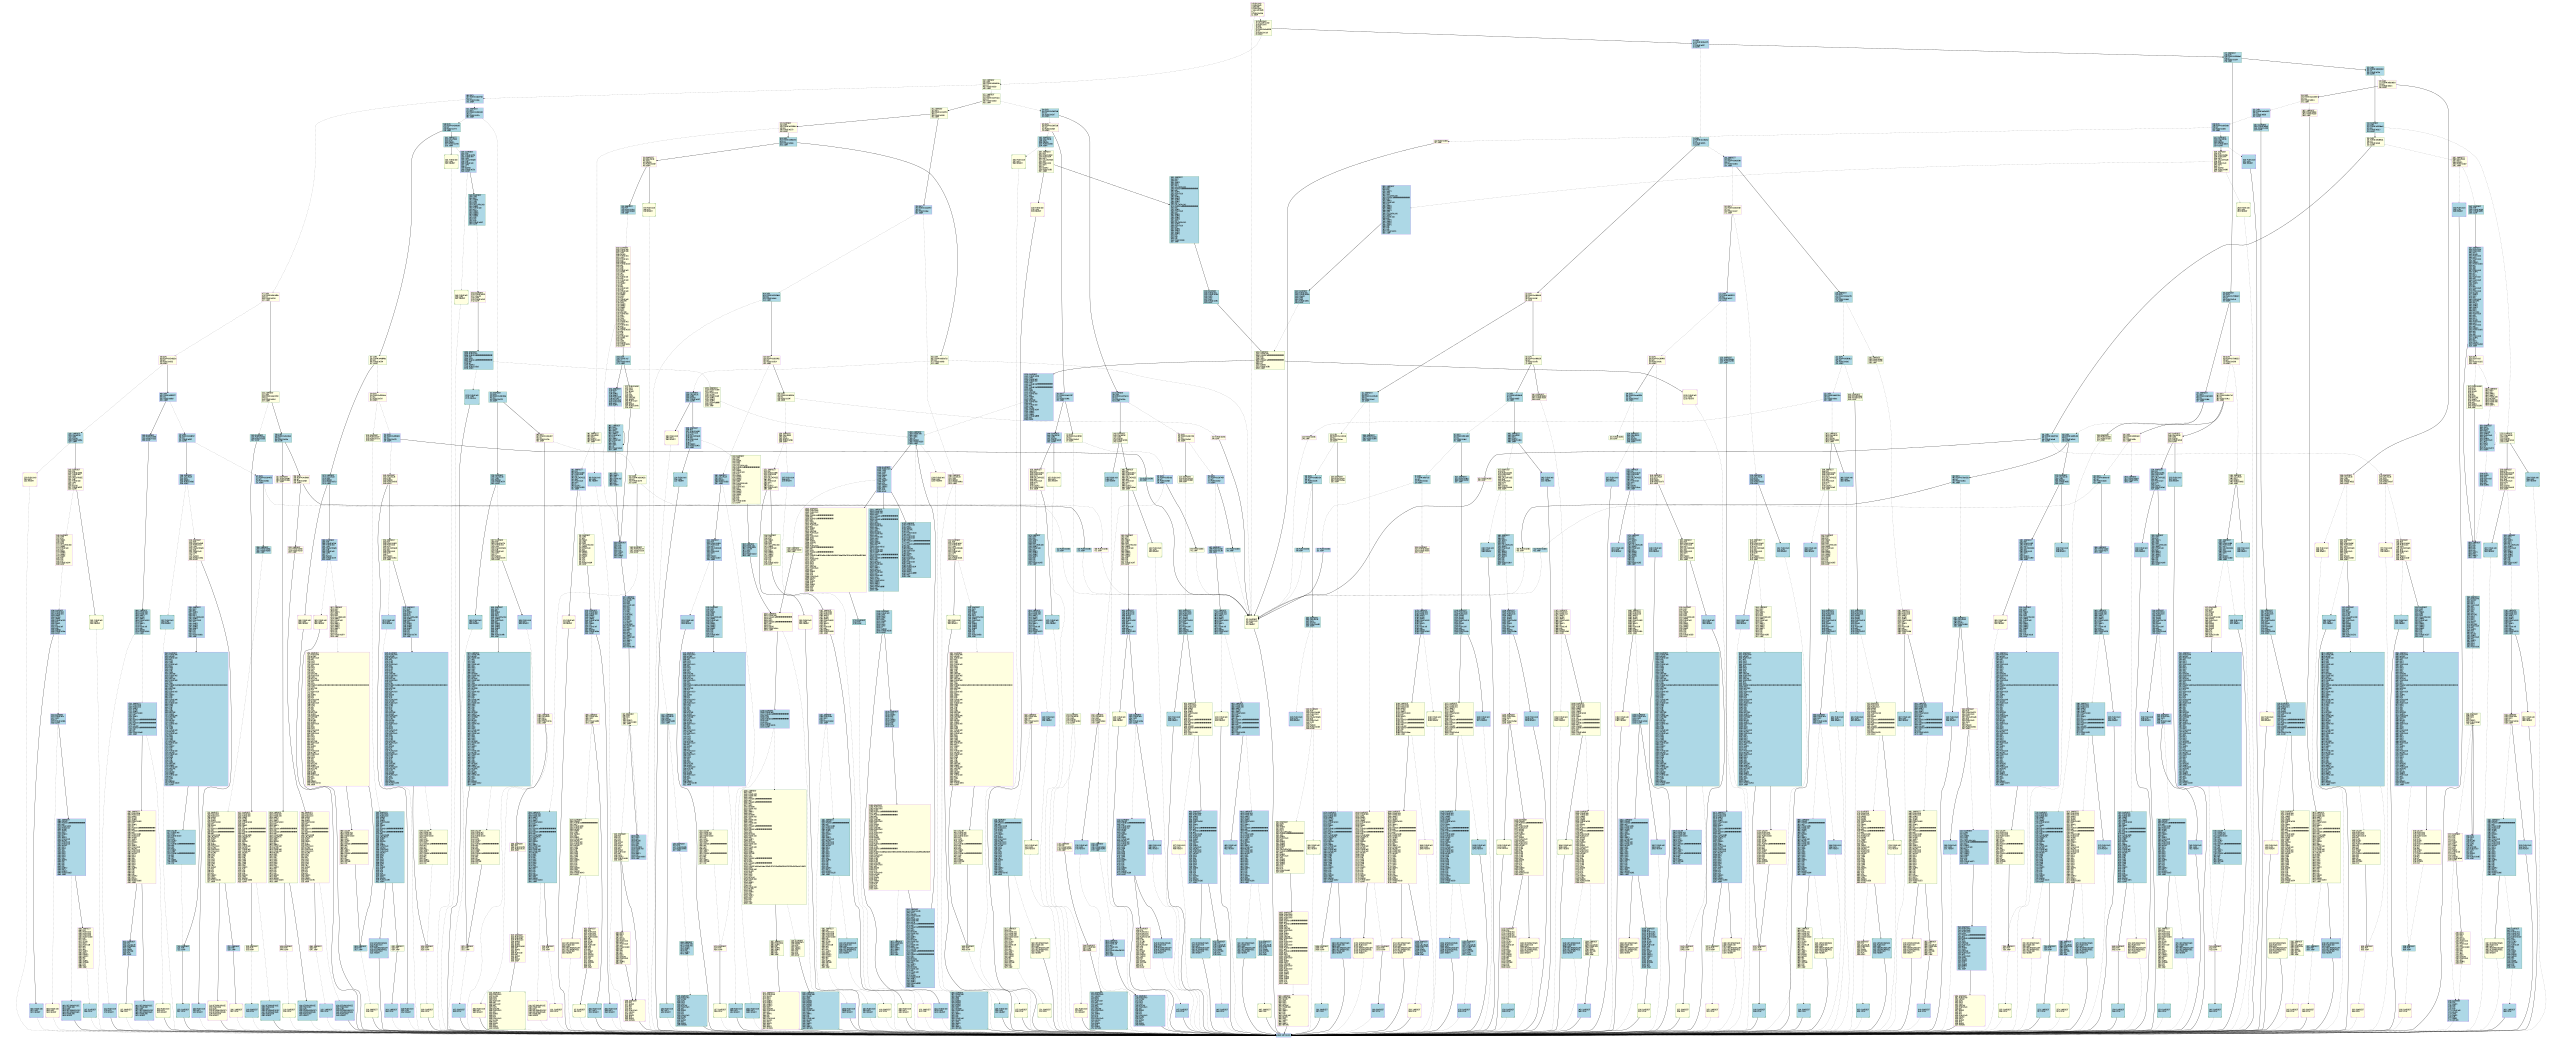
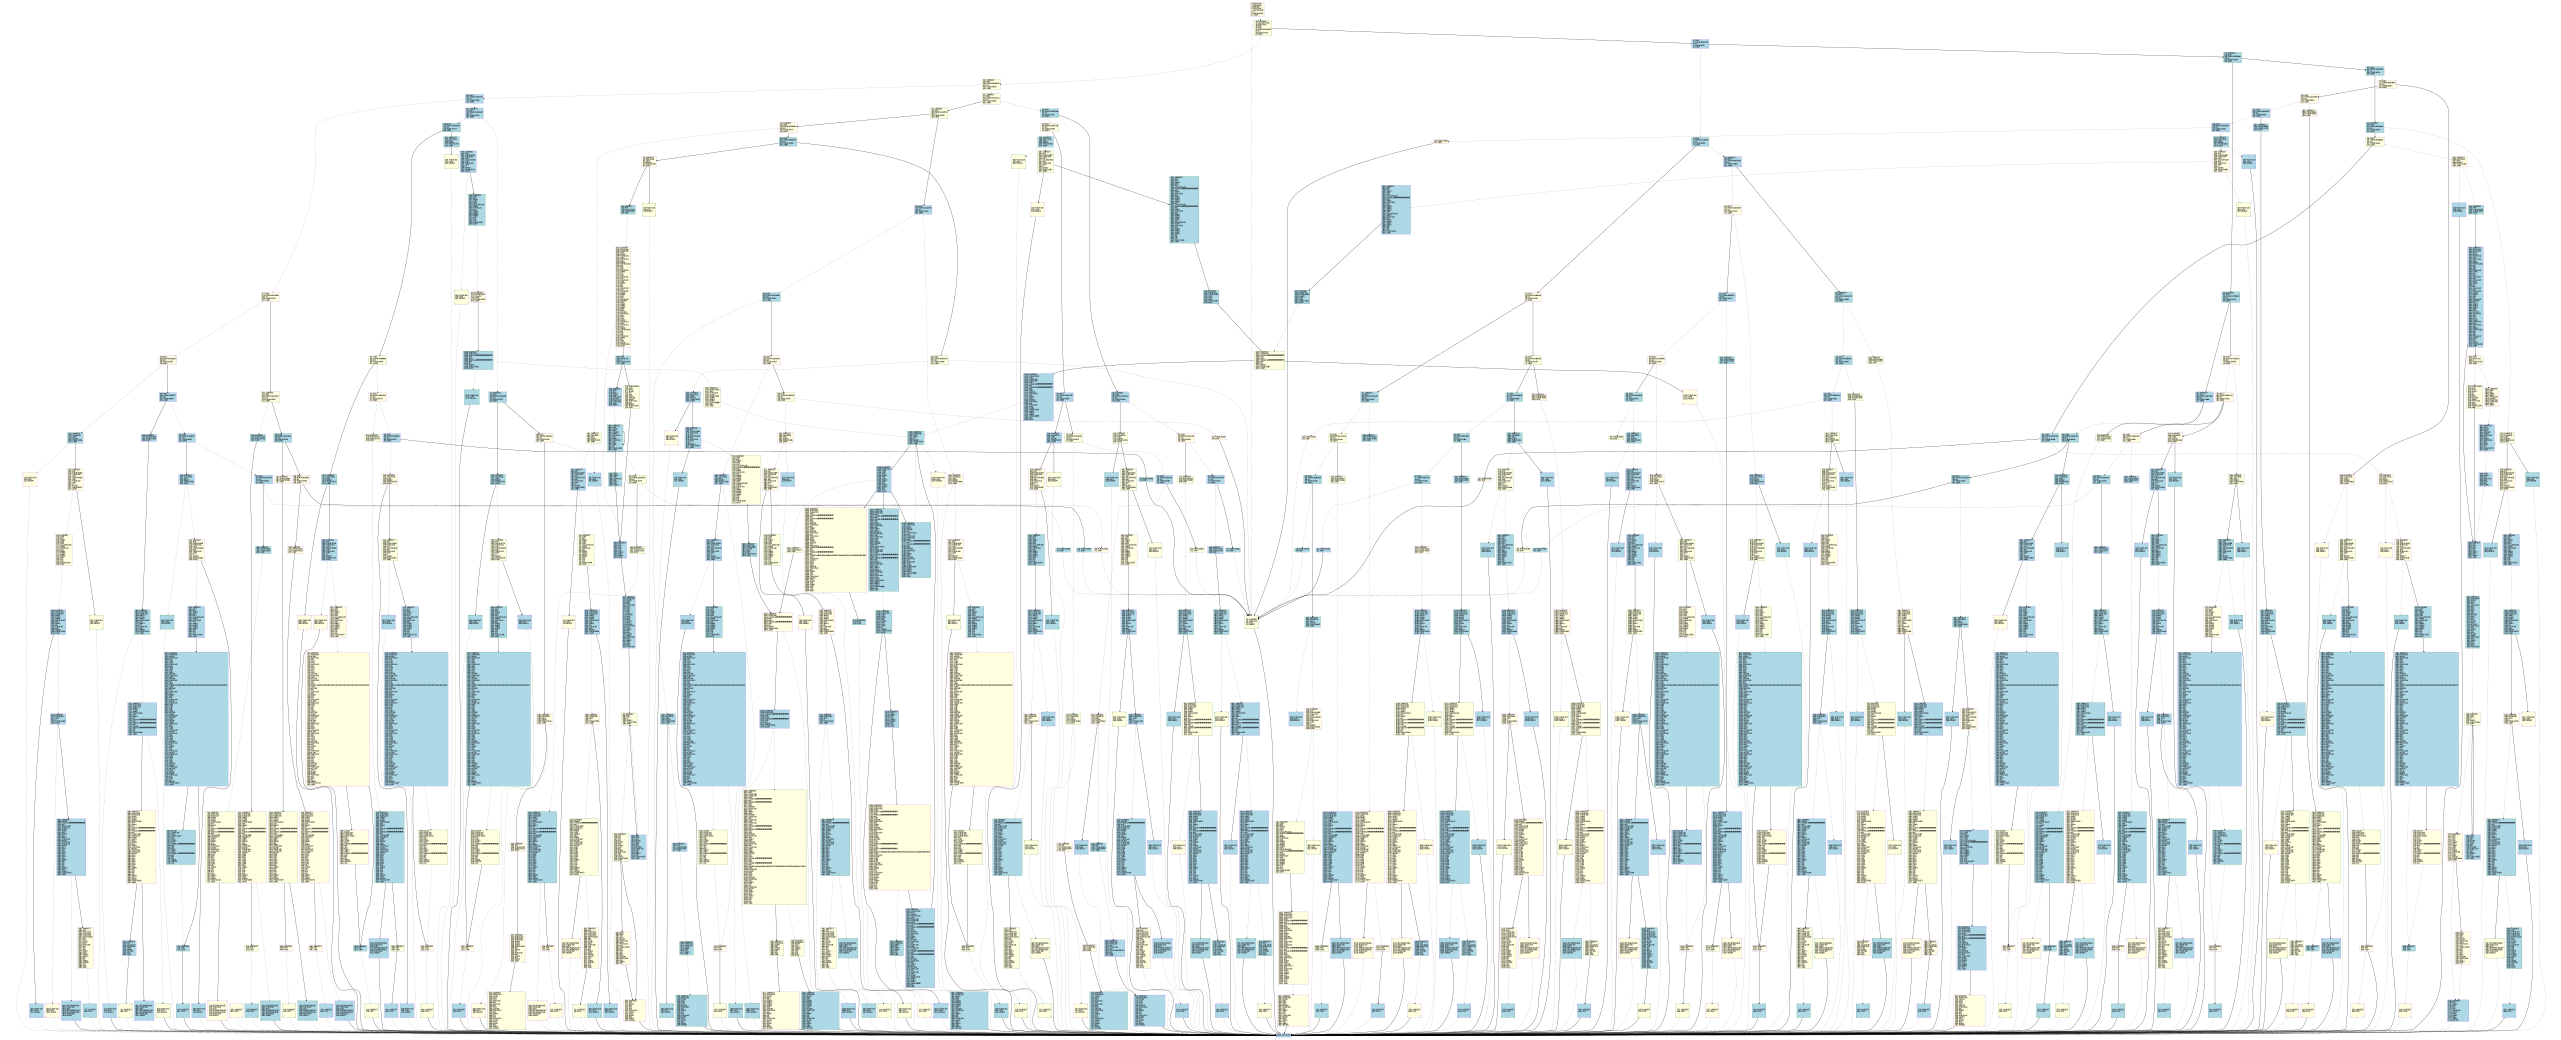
(233, 948) -> none
(1489, 1034) -> (1489, 1034)
(2061, 1034) -> (1870, 1034)
